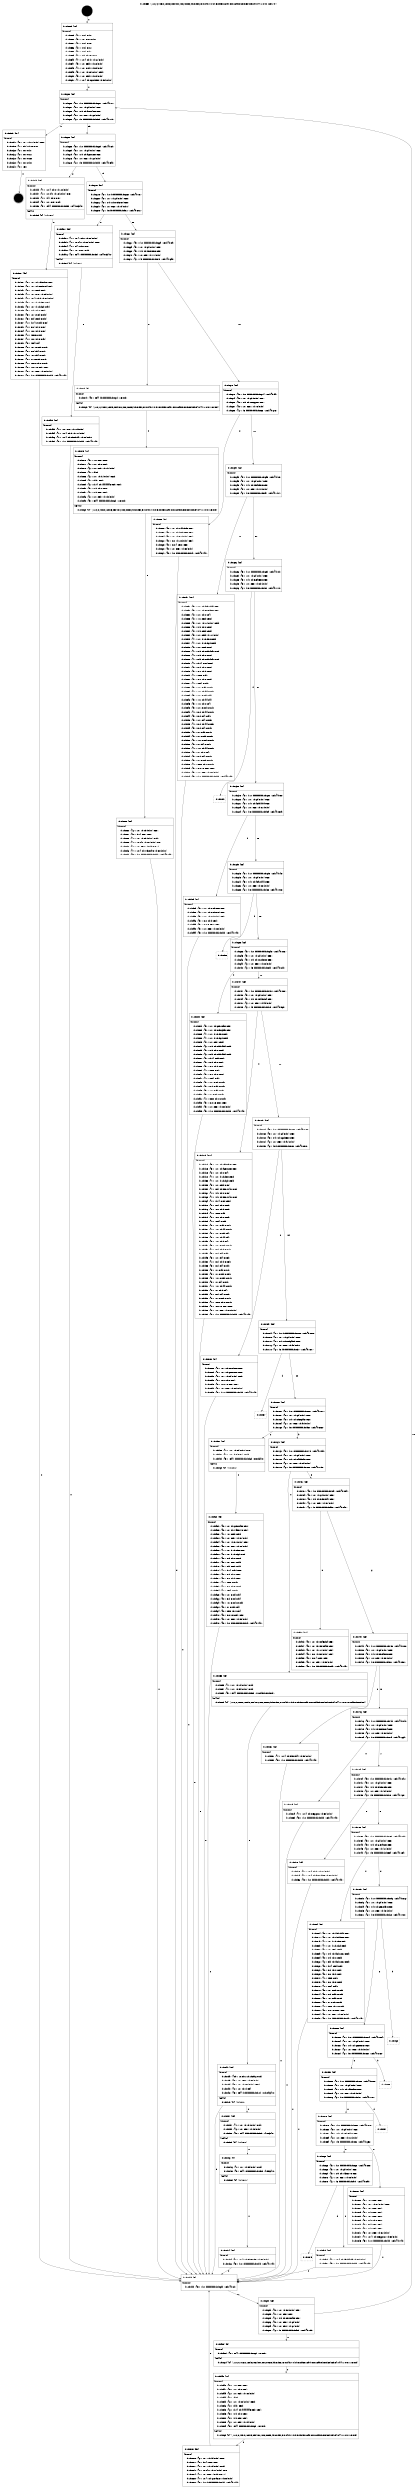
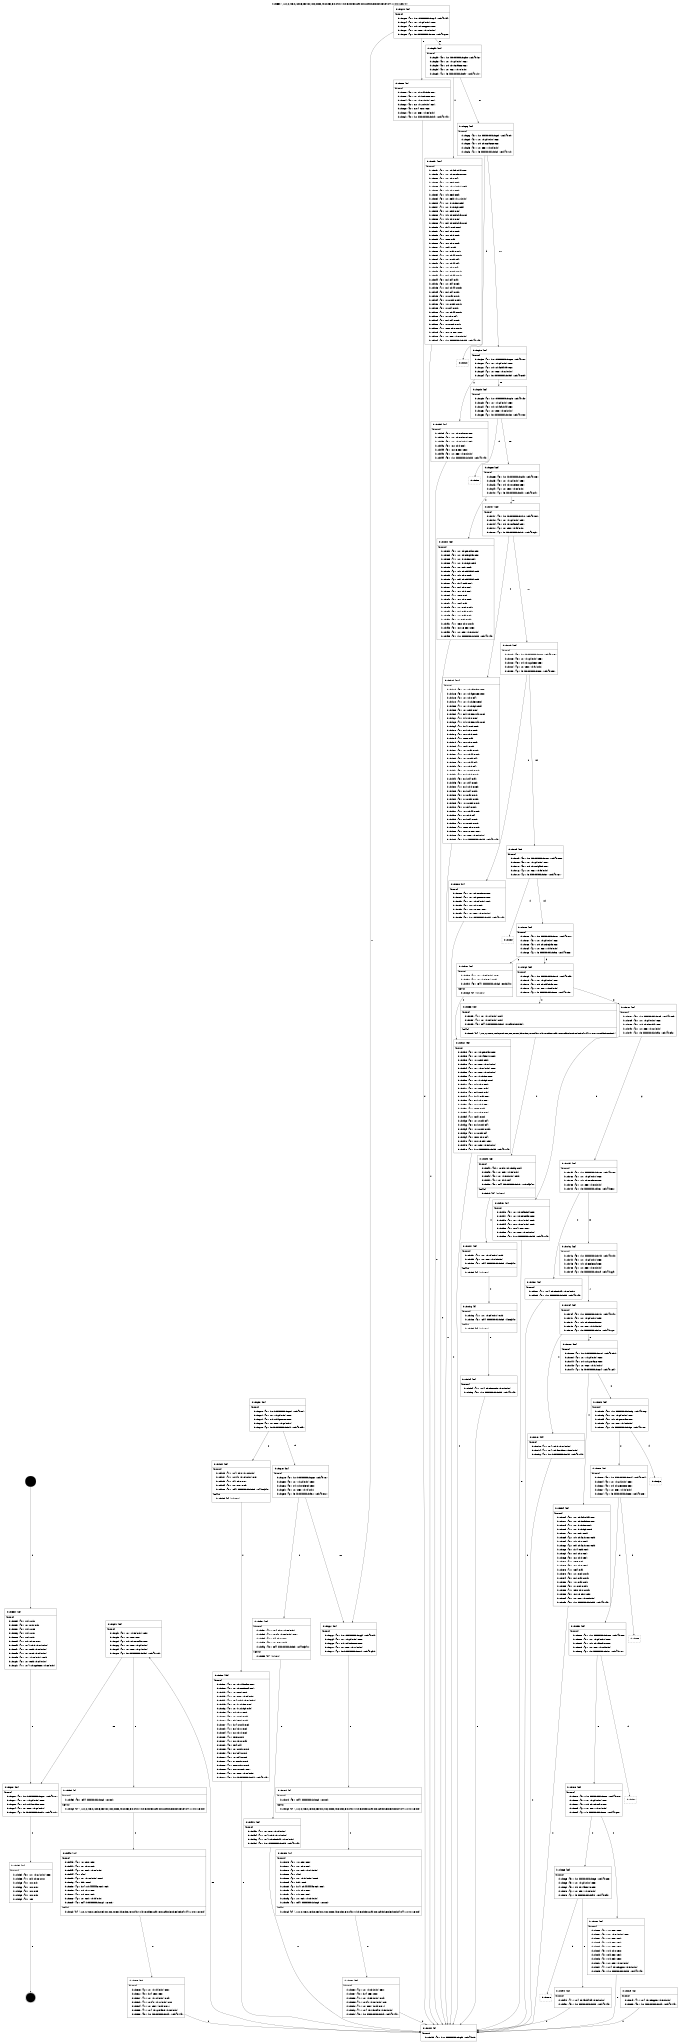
(87, 128) -> none
(198, 322) -> (370, 822)
(343, 1771) -> none
(215, 2189) -> (520, 1647)
